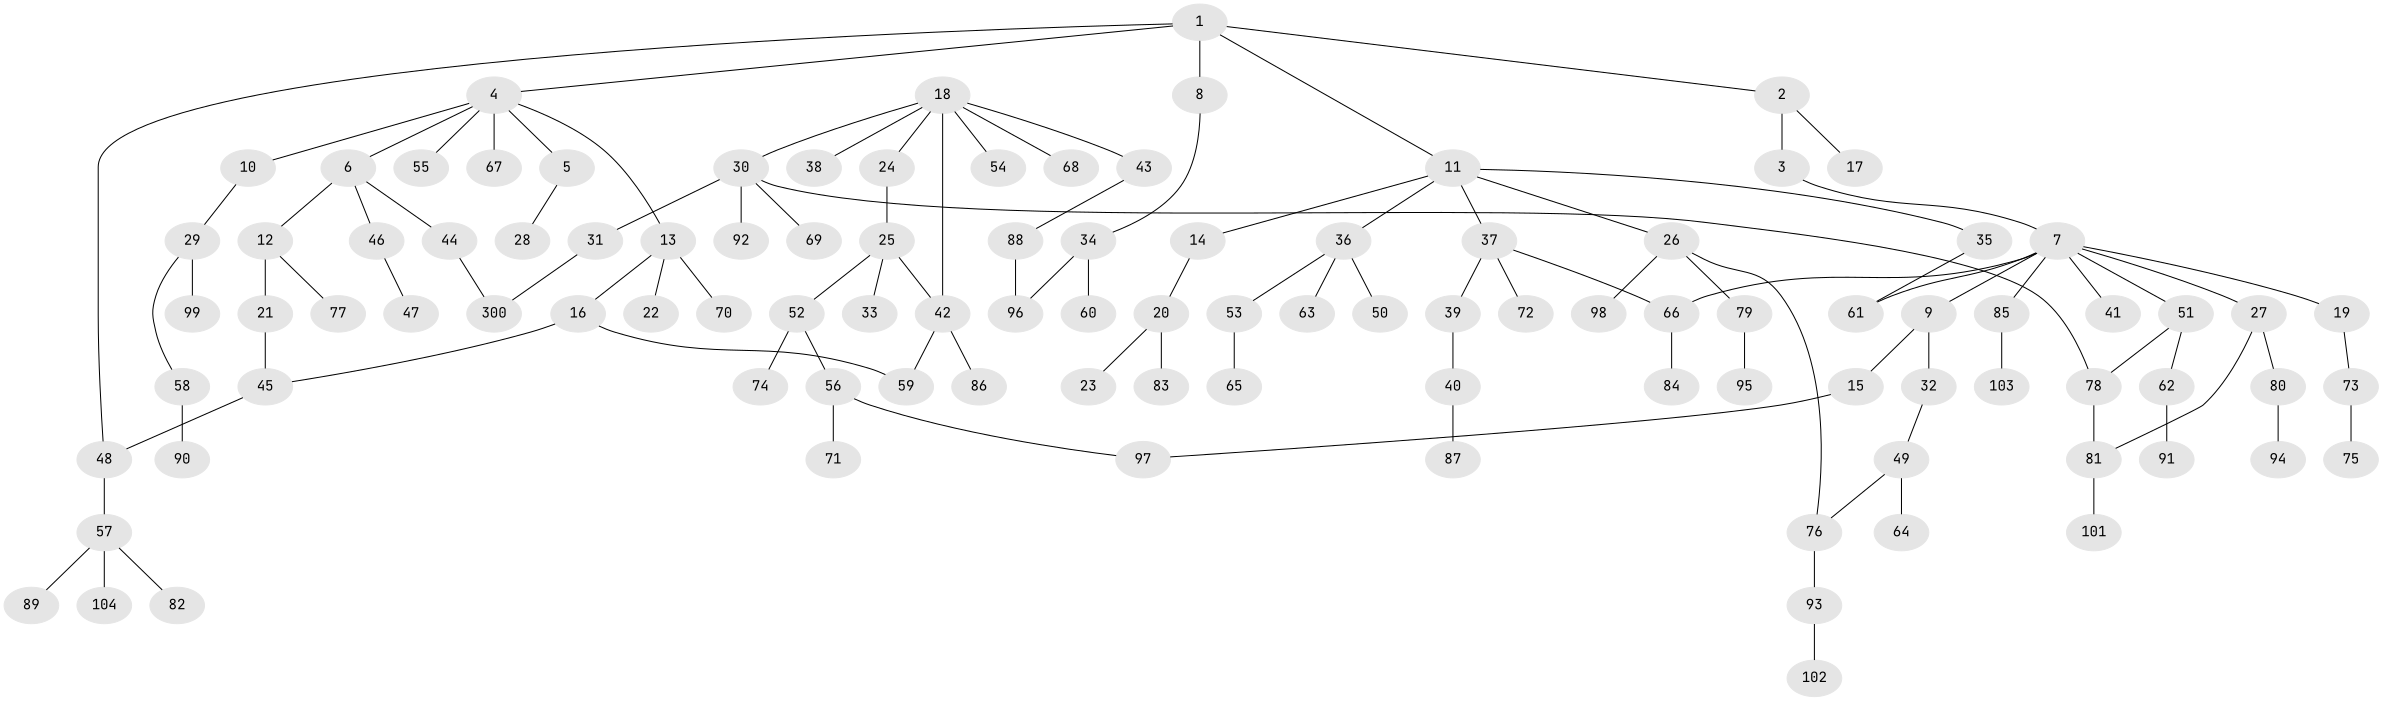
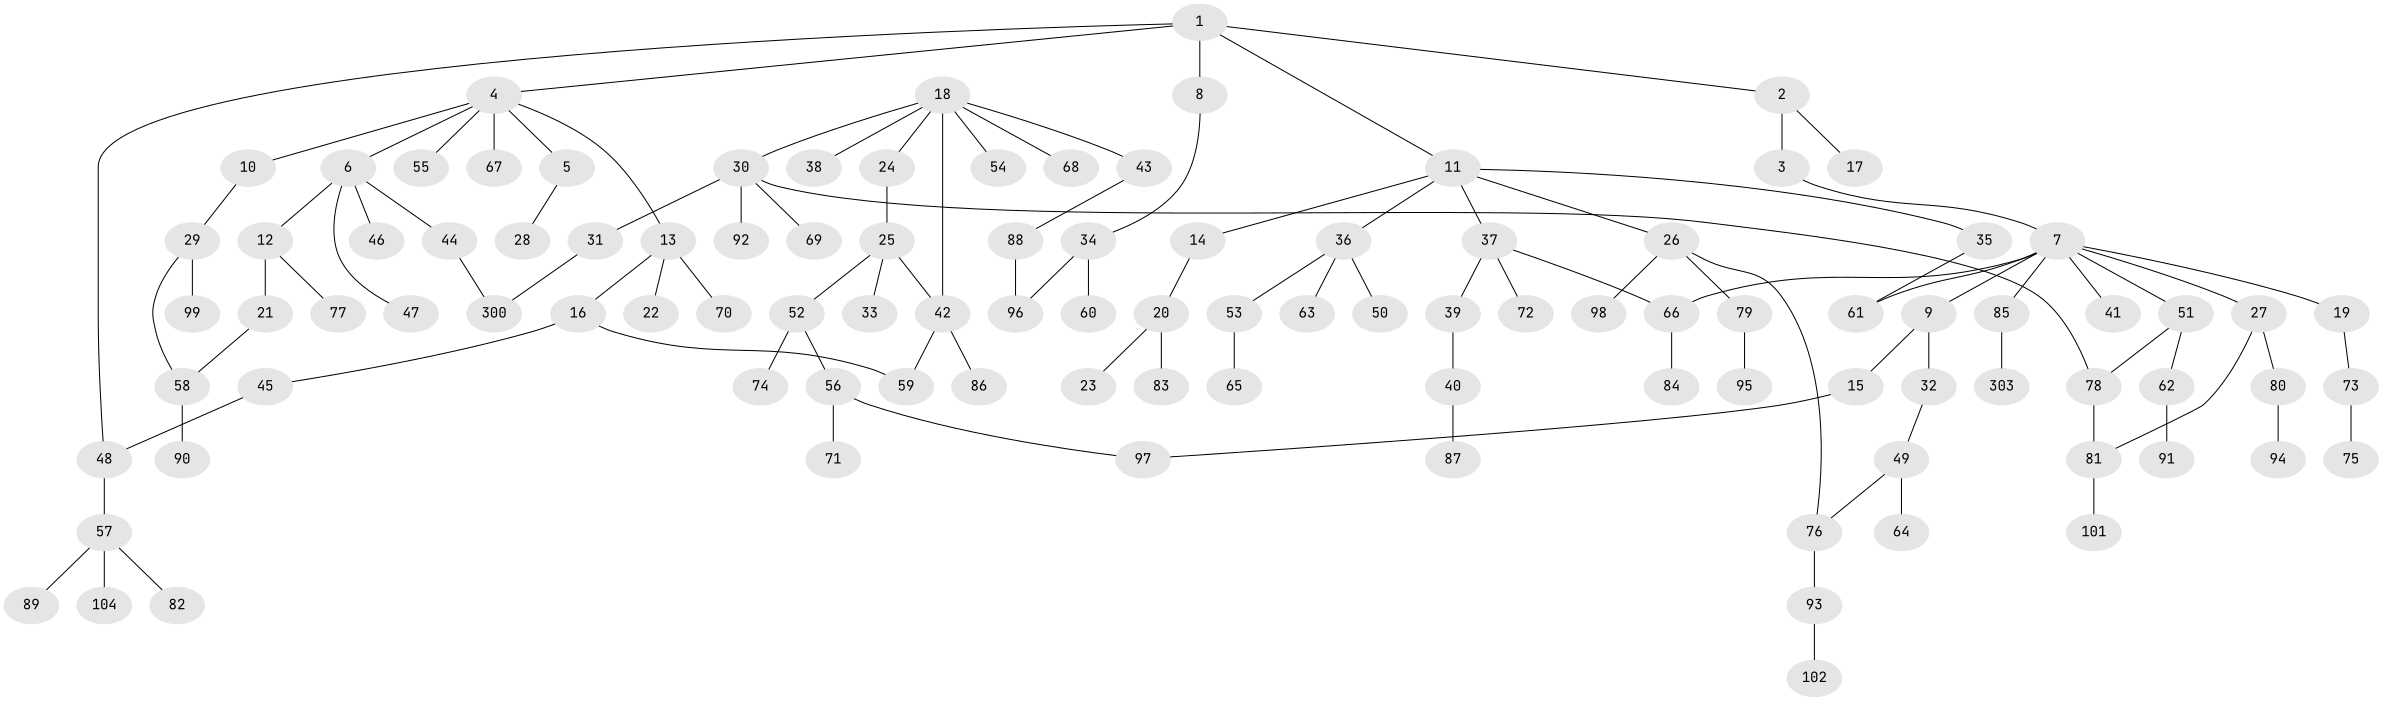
(394, 277) -> (339, 255)
(265, 350) -> (224, 350)
(2002, 387) -> (2002, 387)
